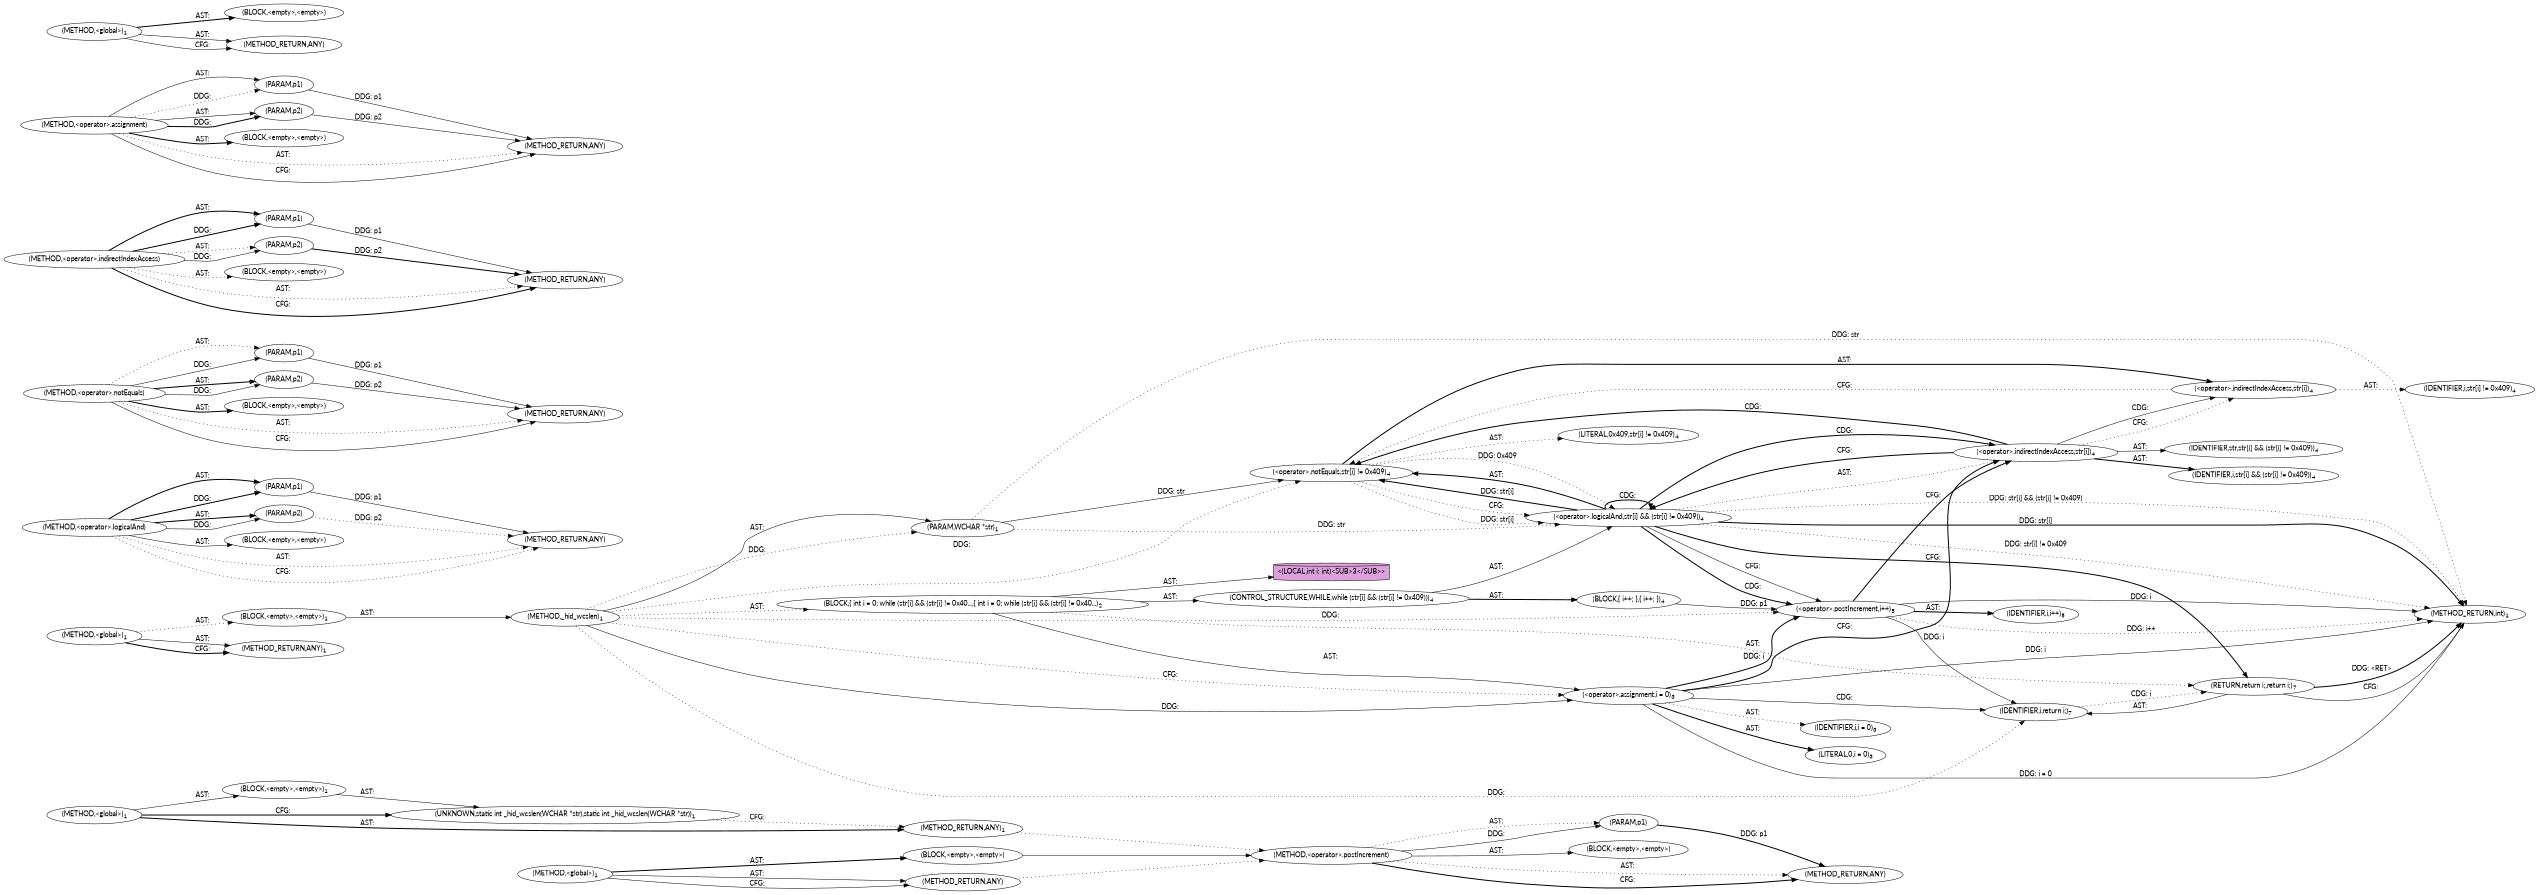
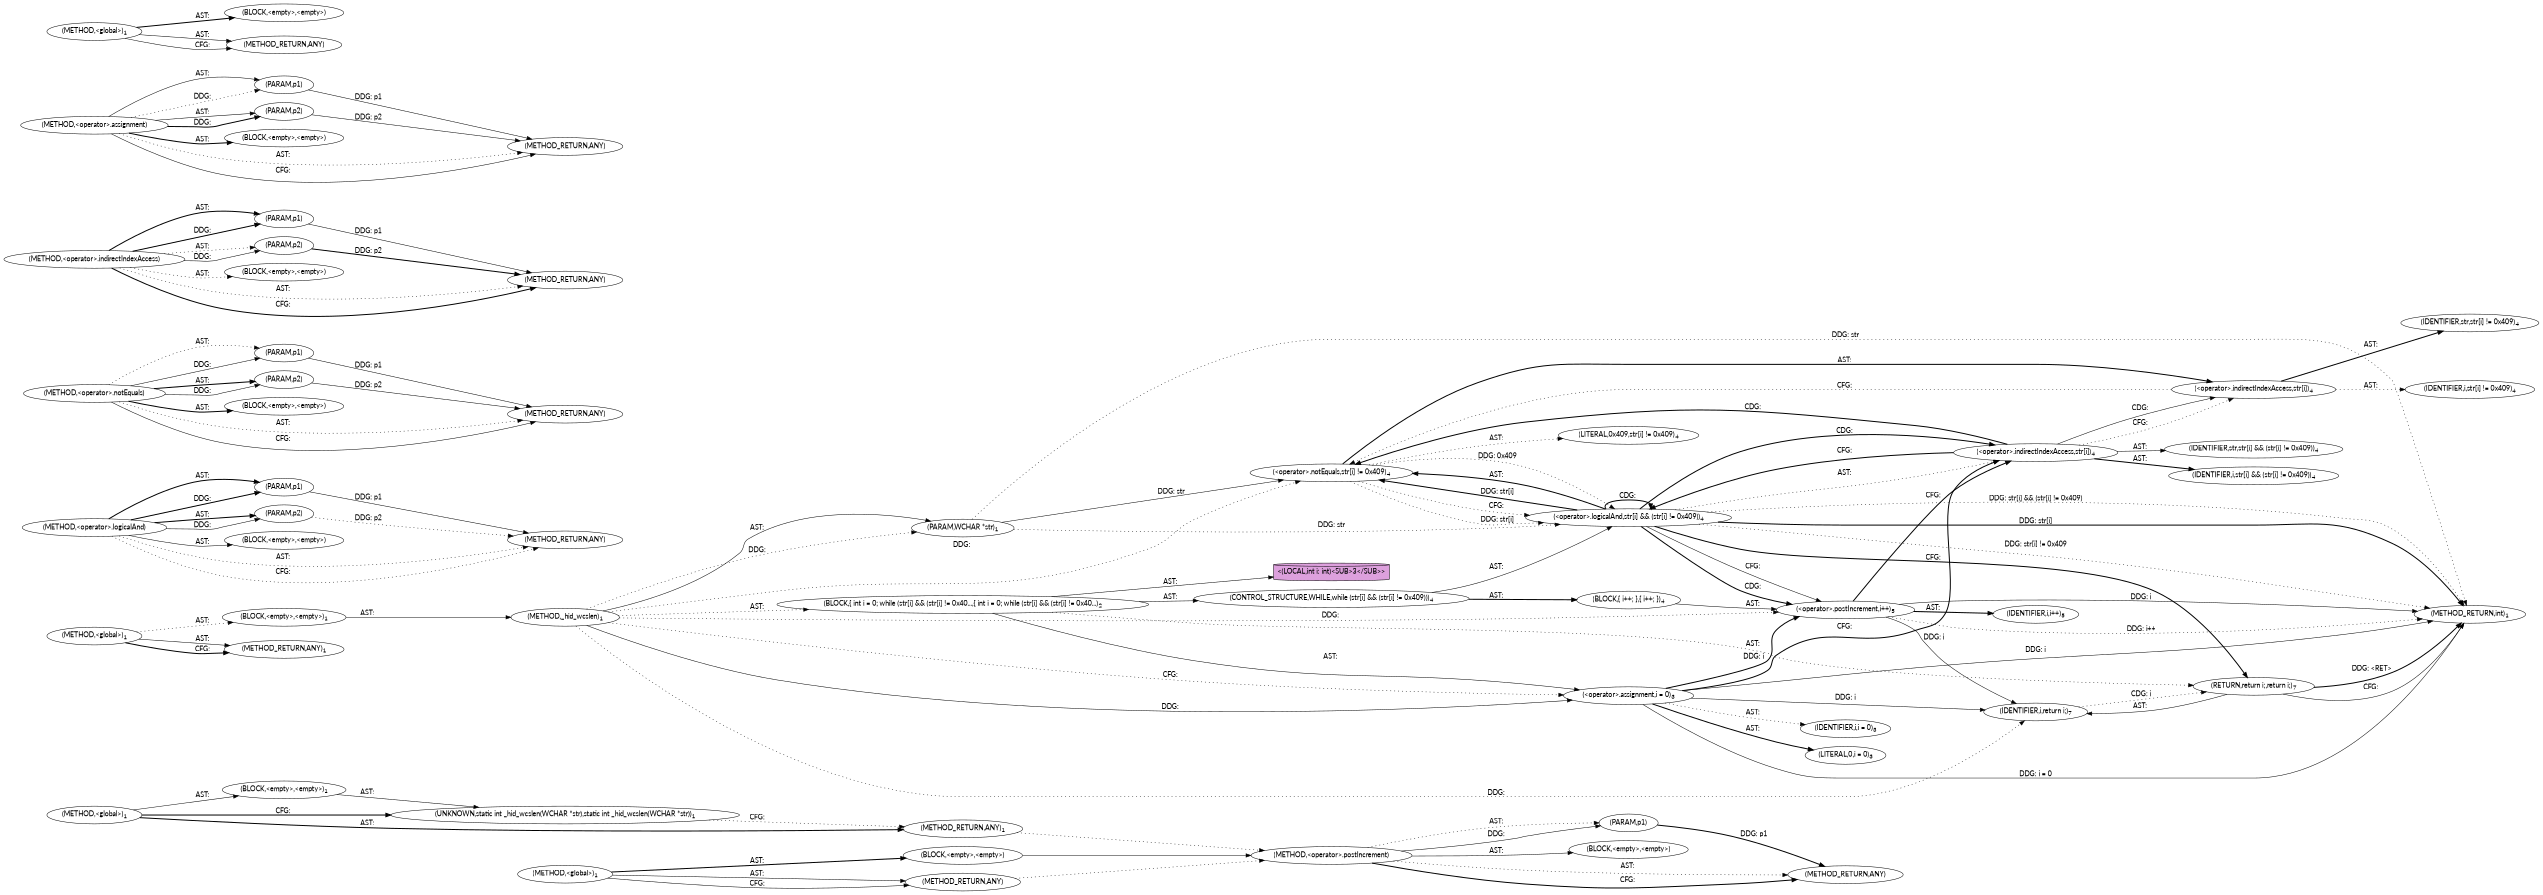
none -> (2470, 323)
(1754, 604) -> (1754, 604)
(1846, 698) -> (1846, 698)
